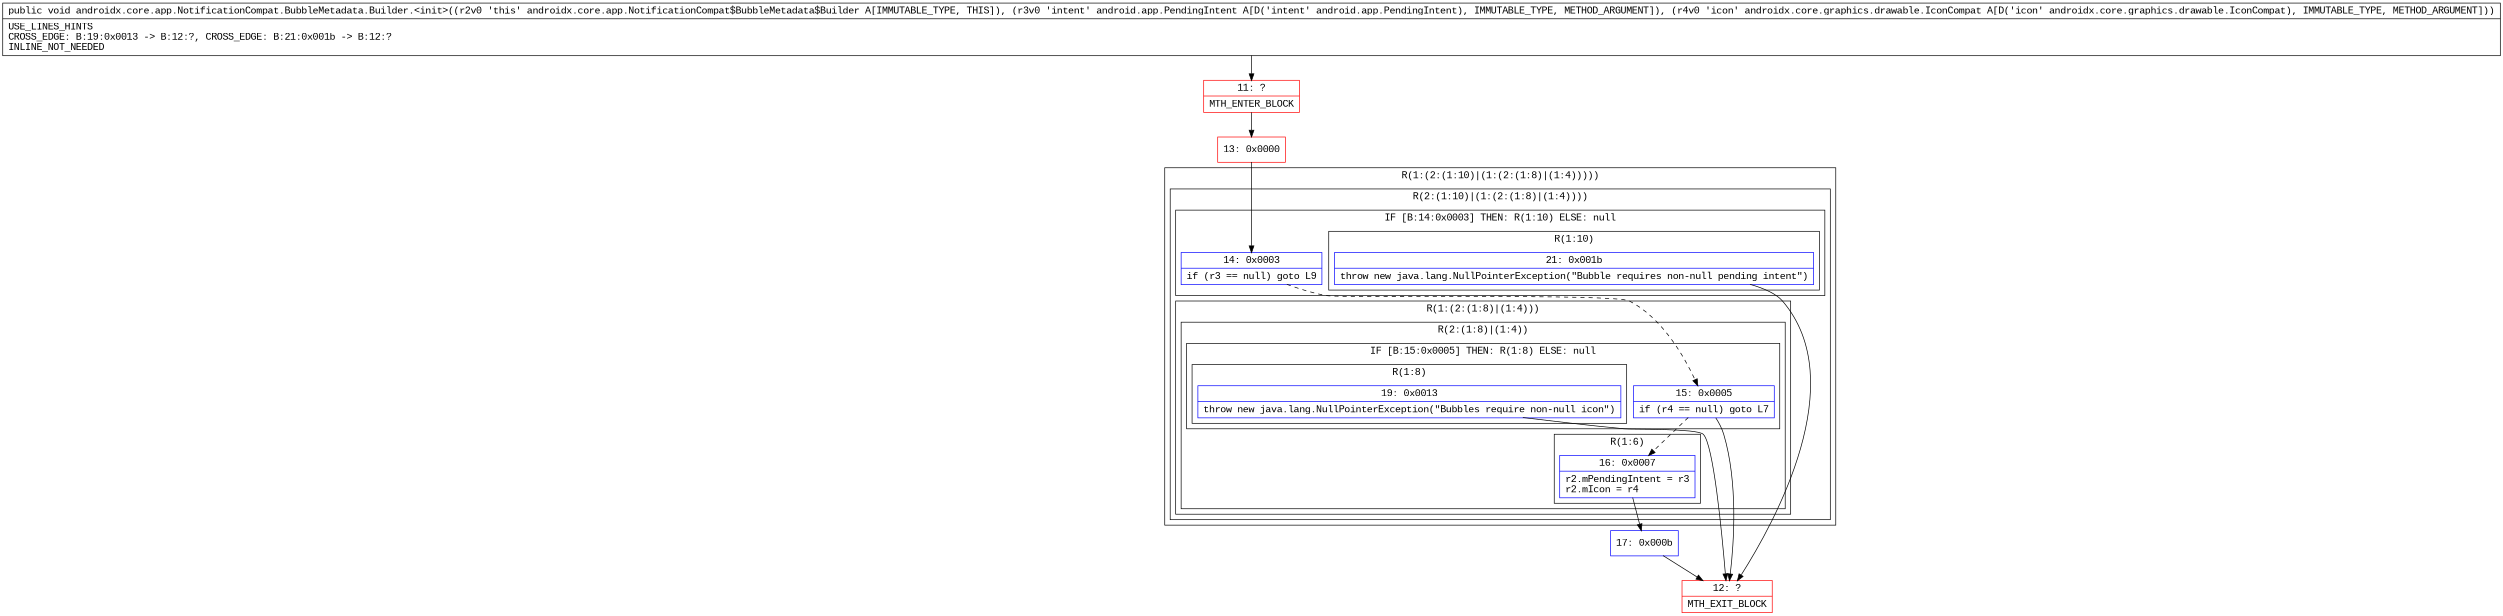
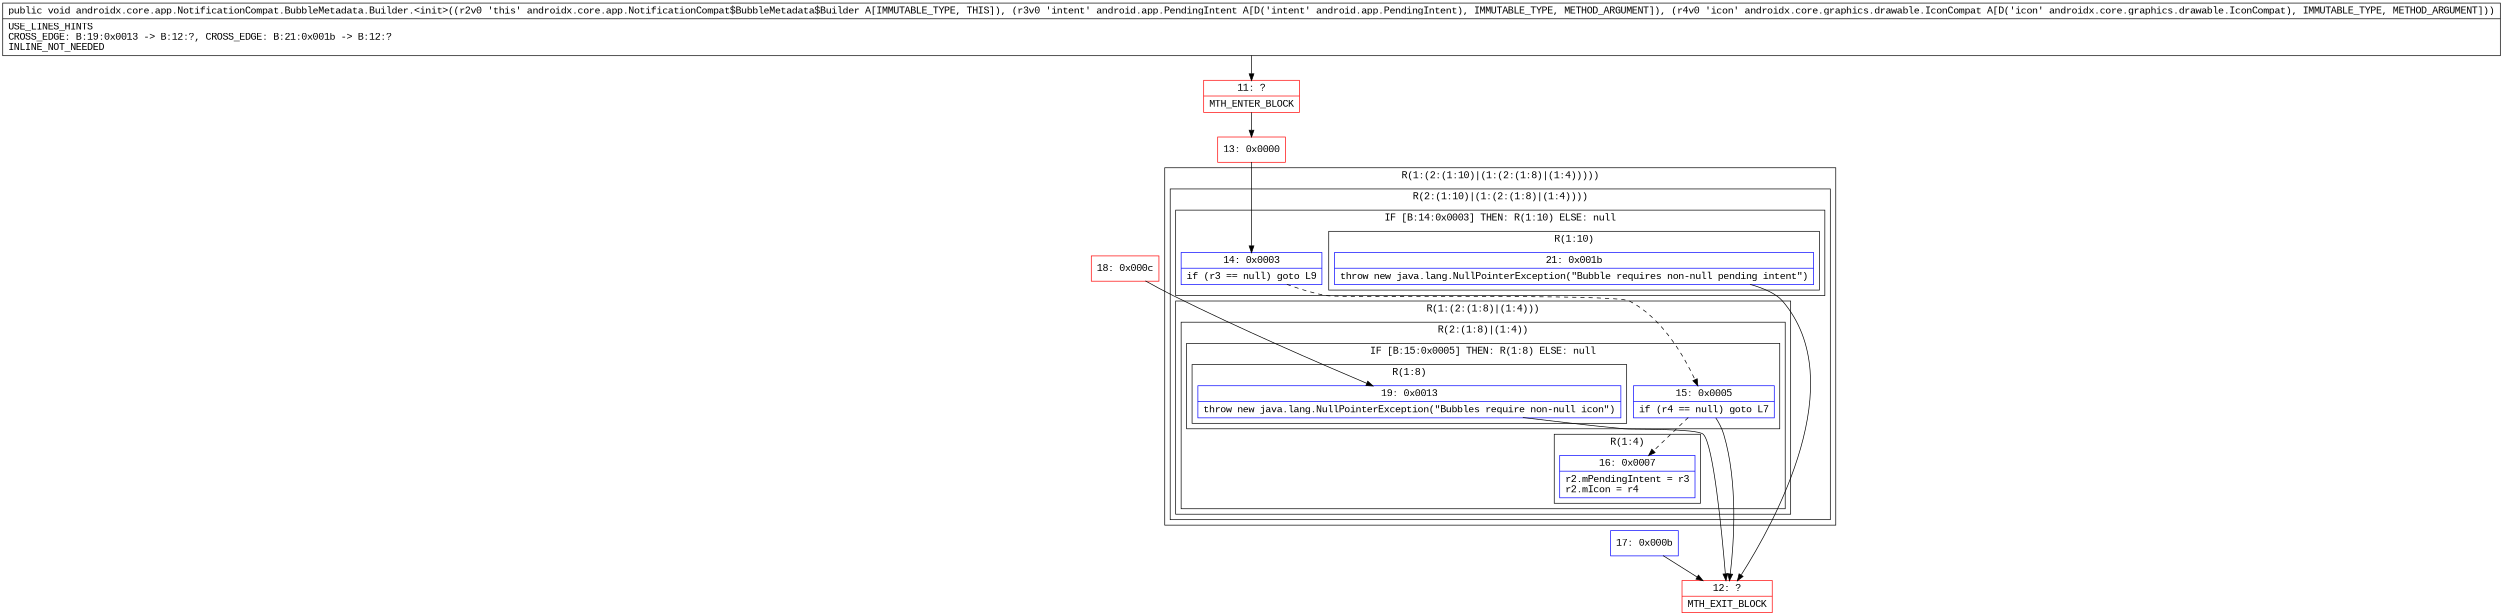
none -> (1125, 269)
(1627, 442) -> (1627, 442)
(1636, 511) -> none
